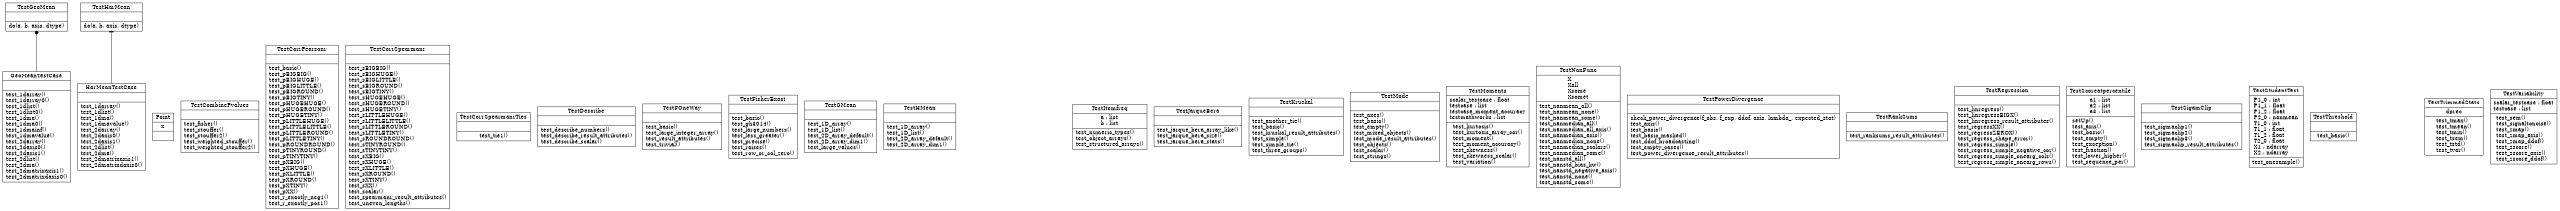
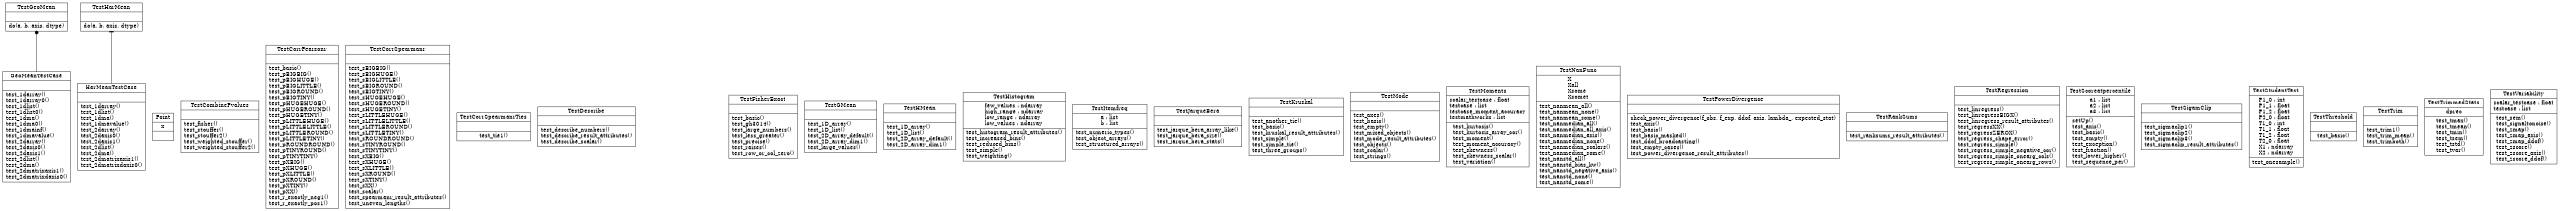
(2276, 118) -> (2274, 118)
(682, 127) -> none
none -> (1014, 127)
none -> (2391, 127)
